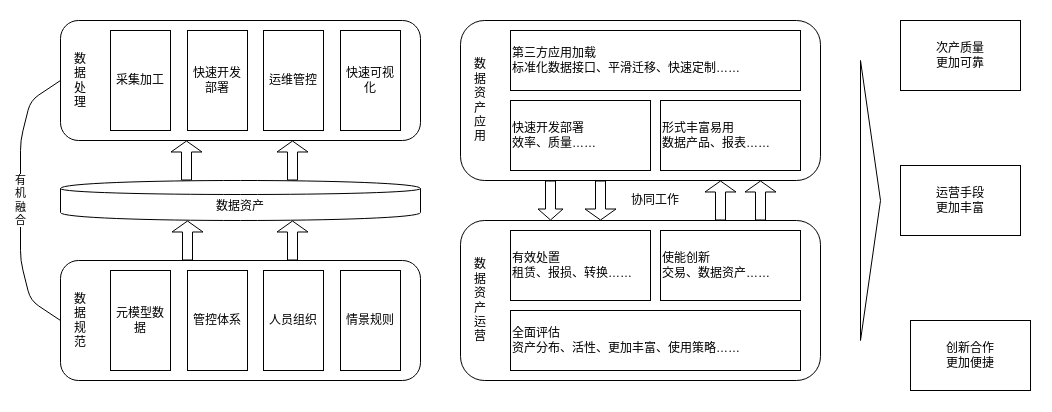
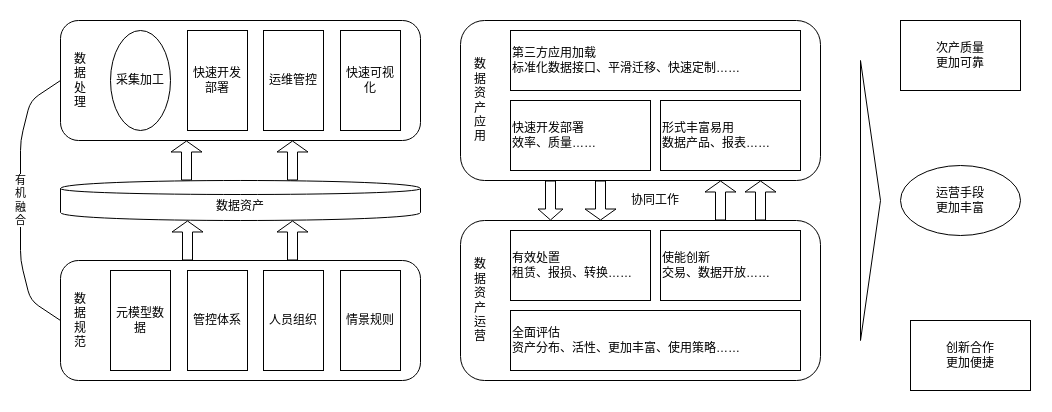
(141, 81) -> (141, 81)
(961, 201) -> (961, 201)
(711, 266) -> (711, 266)
